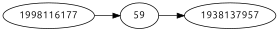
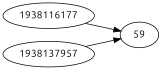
(49, 16) -> (49, 16)
(168, 16) -> (100, 43)
